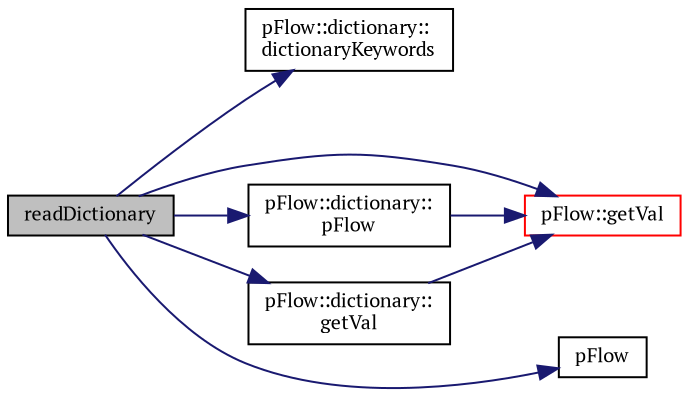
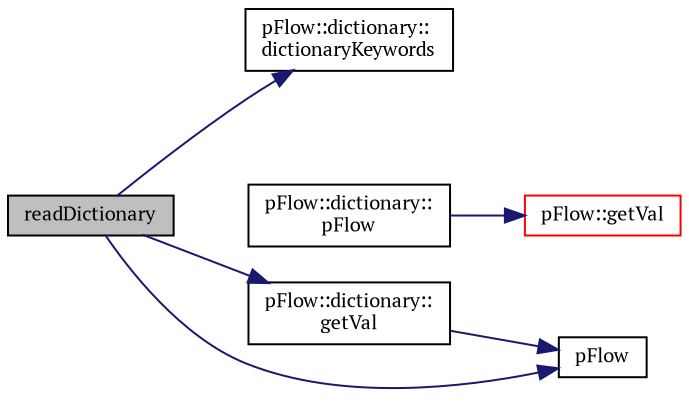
(338, 155) -> none
(201, 216) -> none
(480, 263) -> (494, 339)
